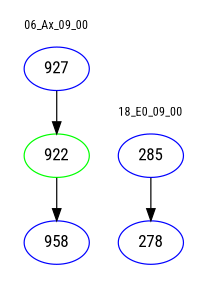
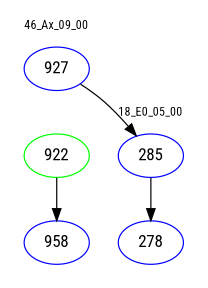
(57, 26) -> (57, 26)
(57, 106) -> (116, 113)
(151, 113) -> (151, 113)
